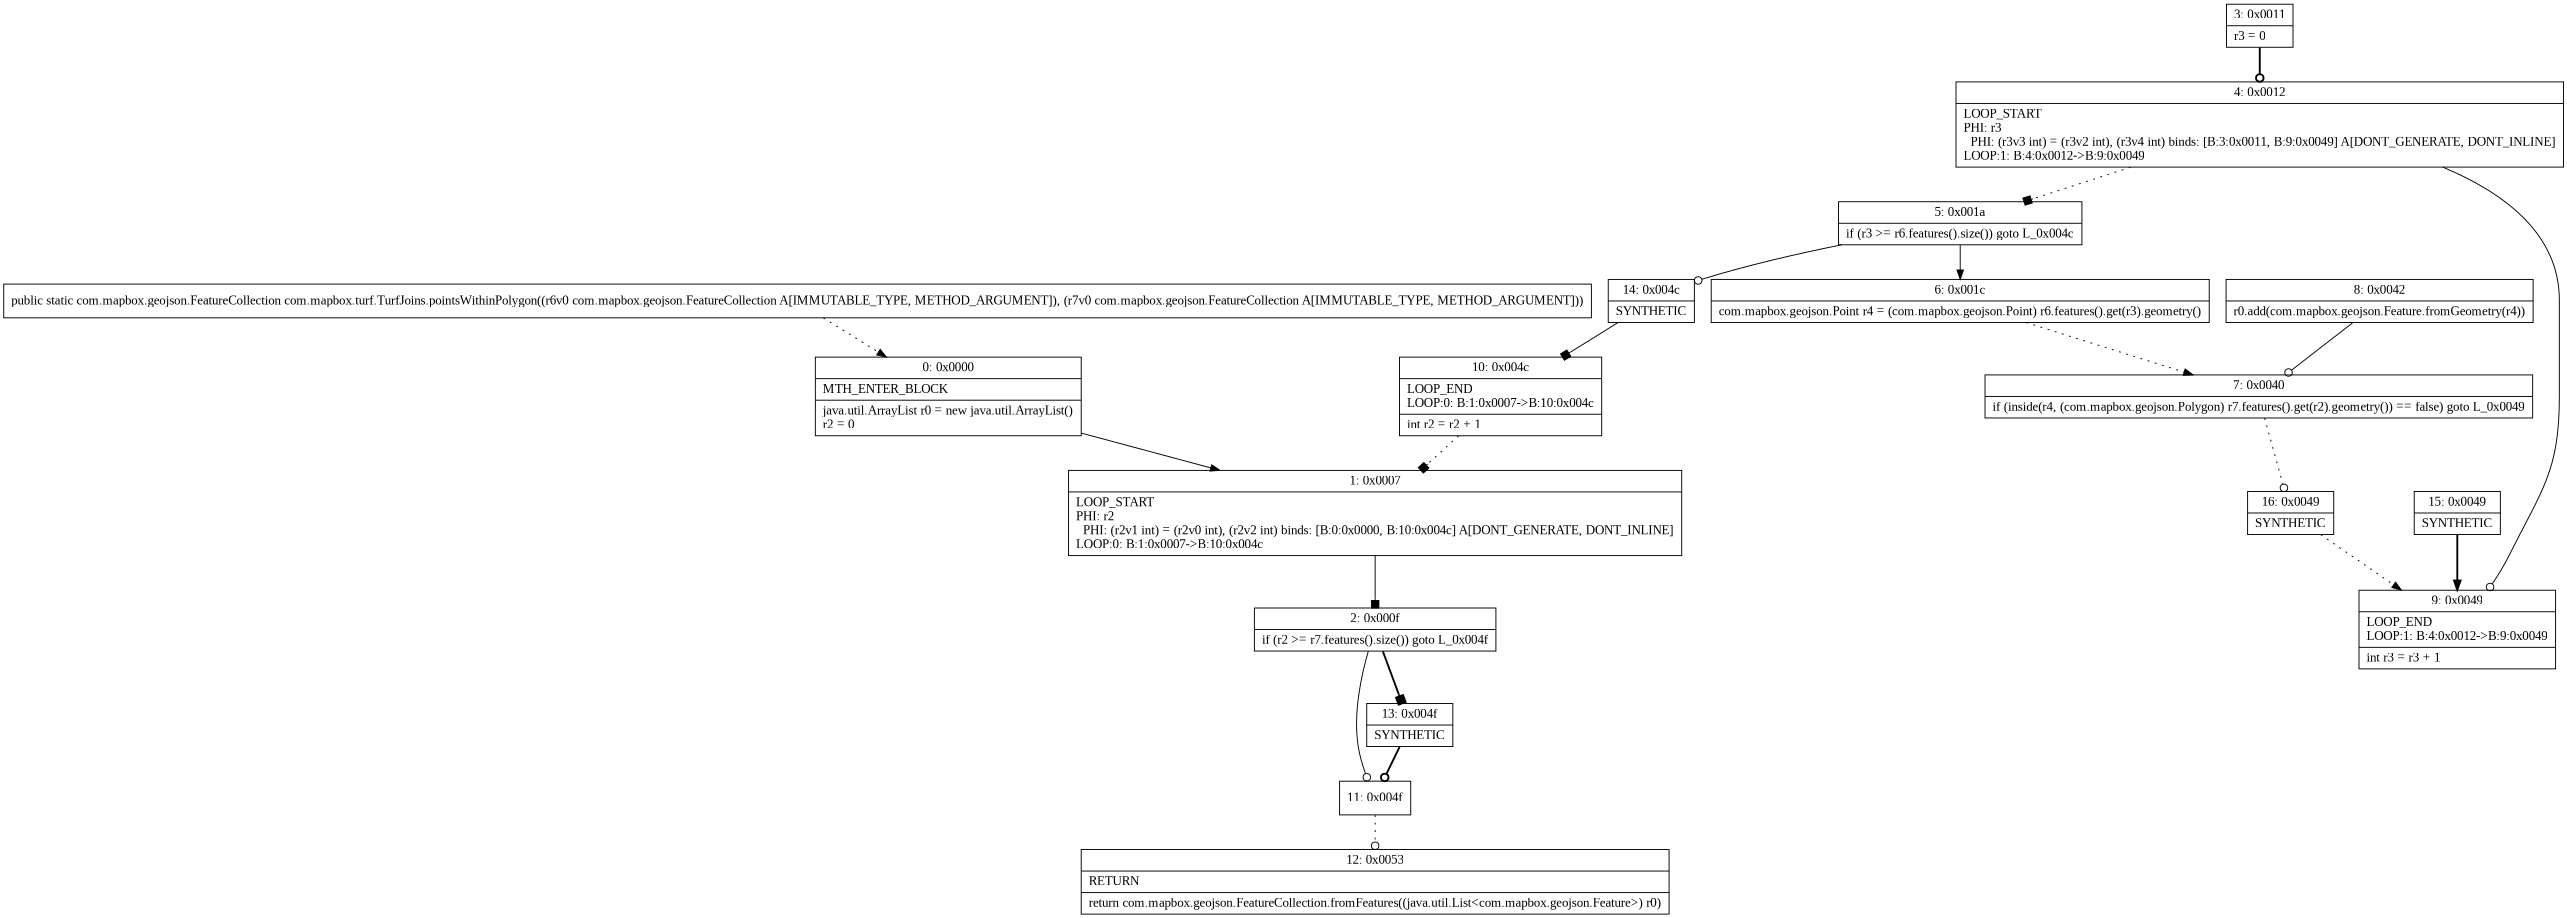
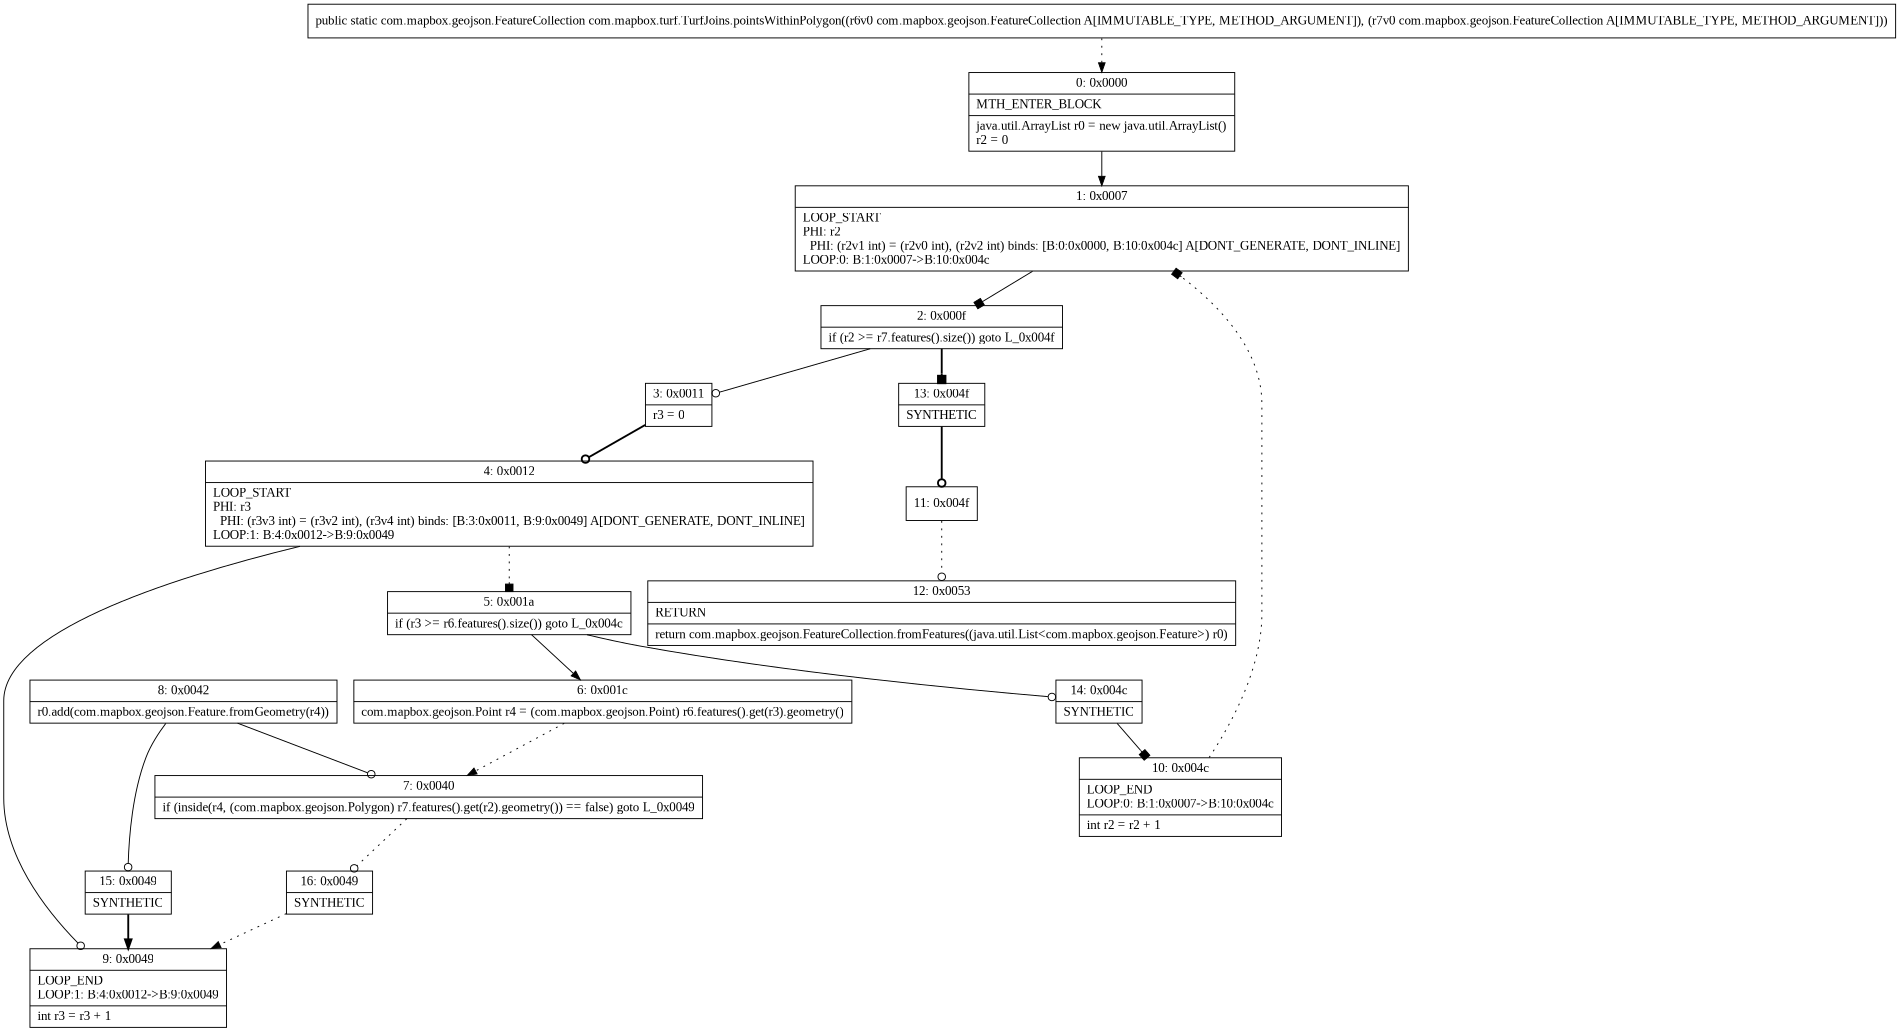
(1357, 712) -> (795, 370)
none -> (137, 790)
